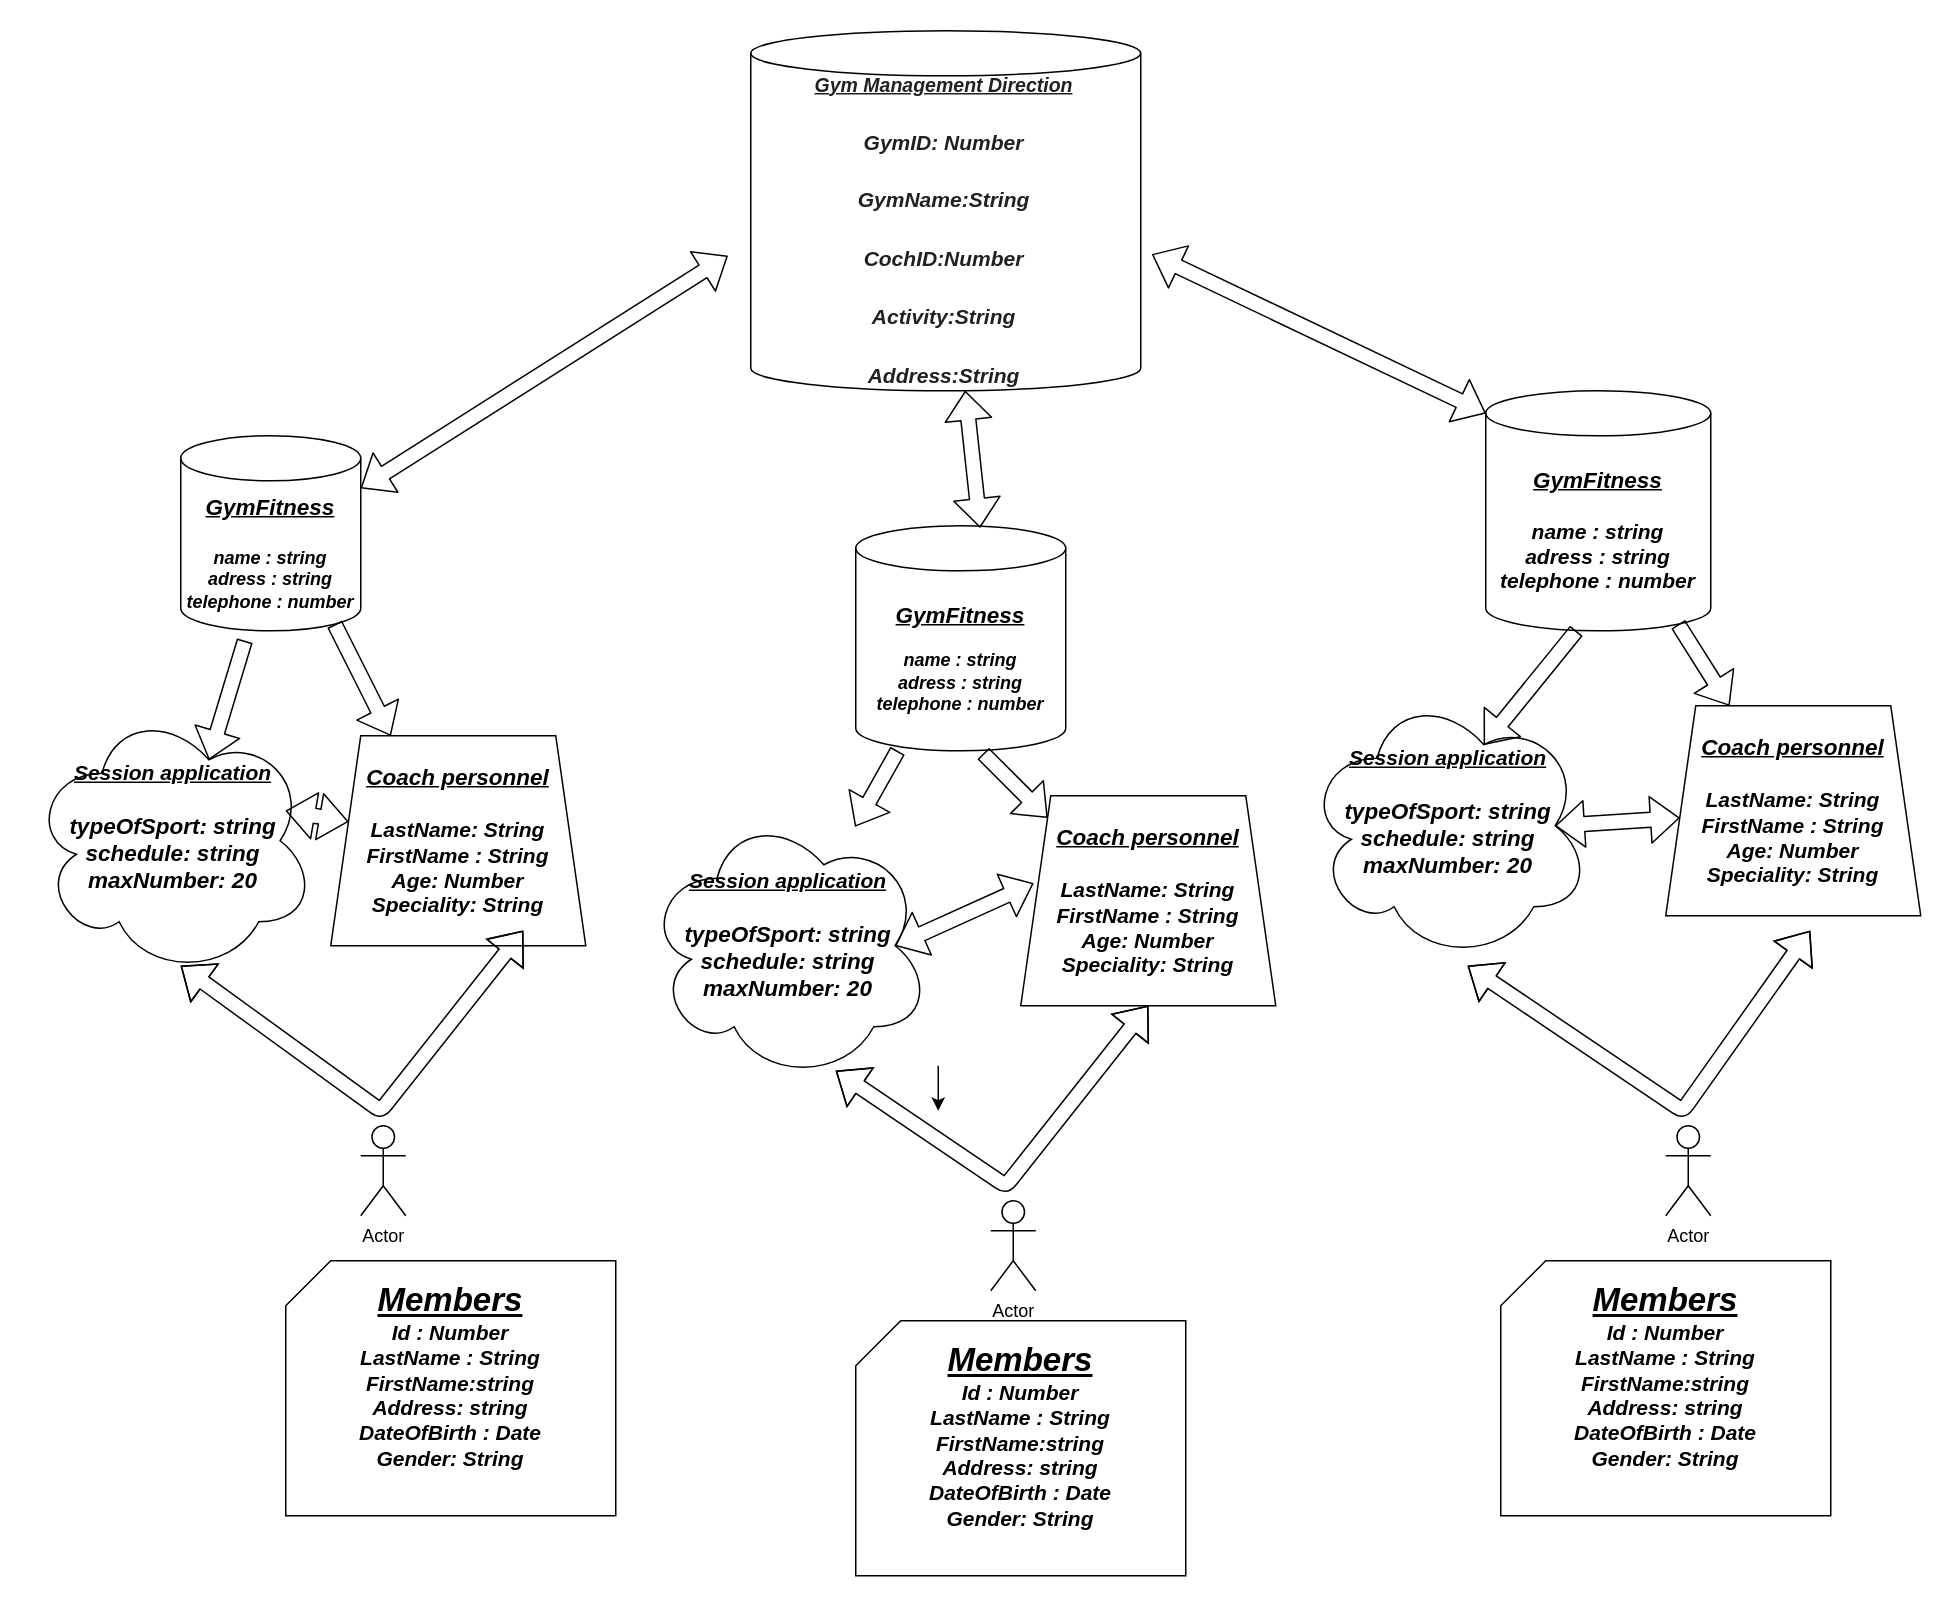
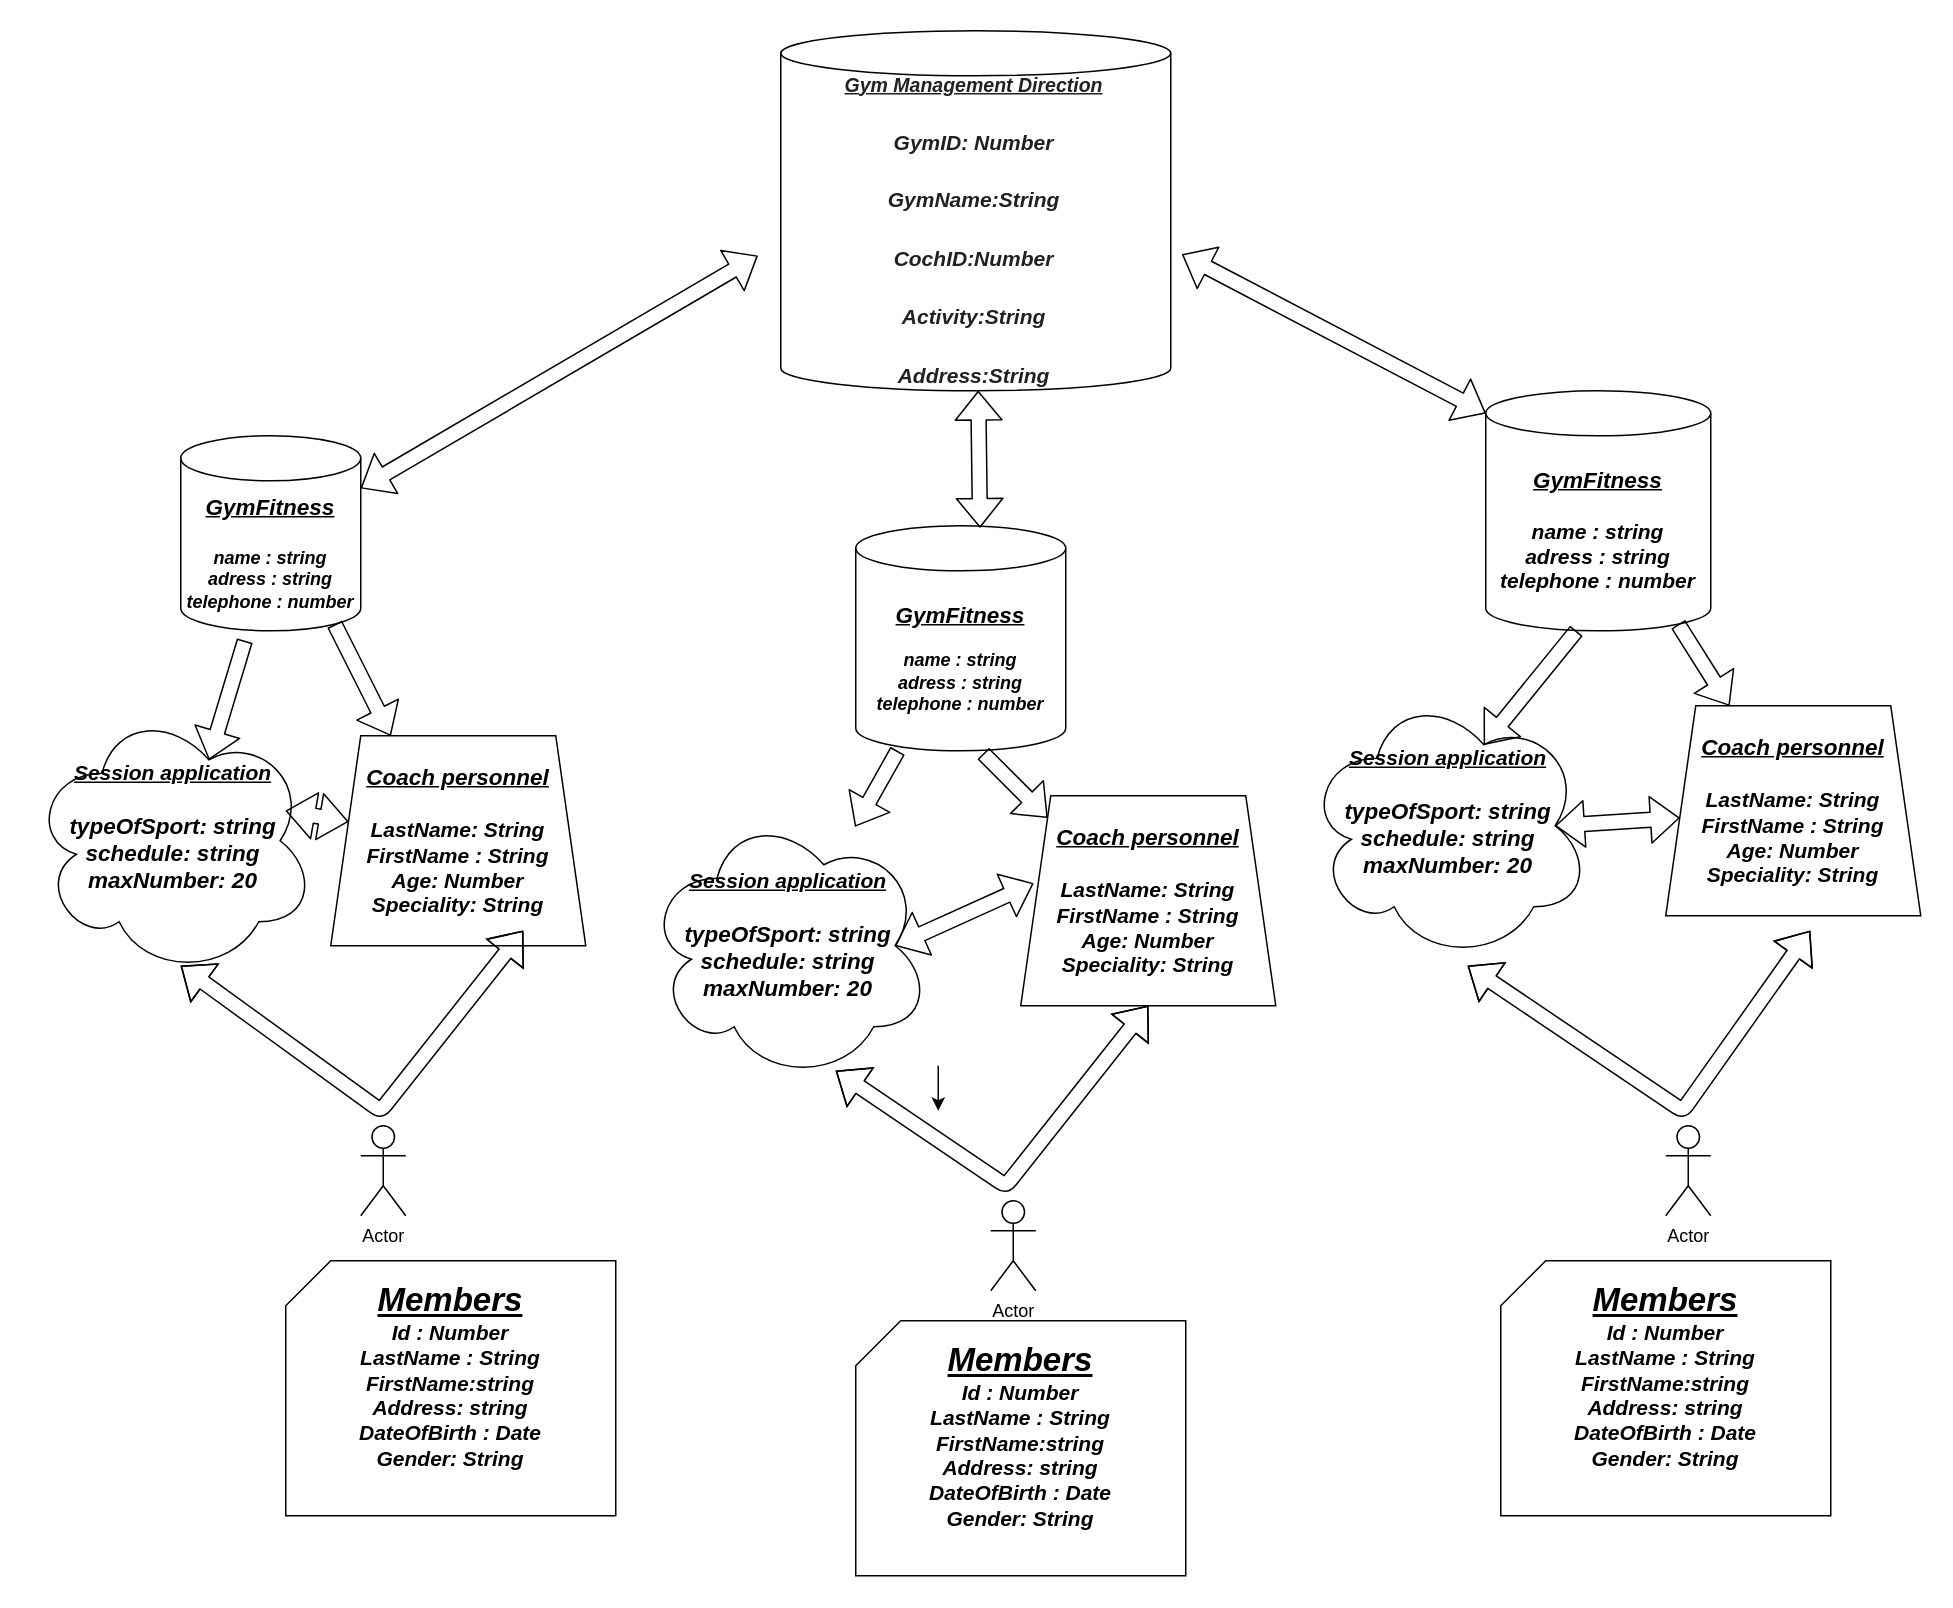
(946, 211) -> (976, 211)
